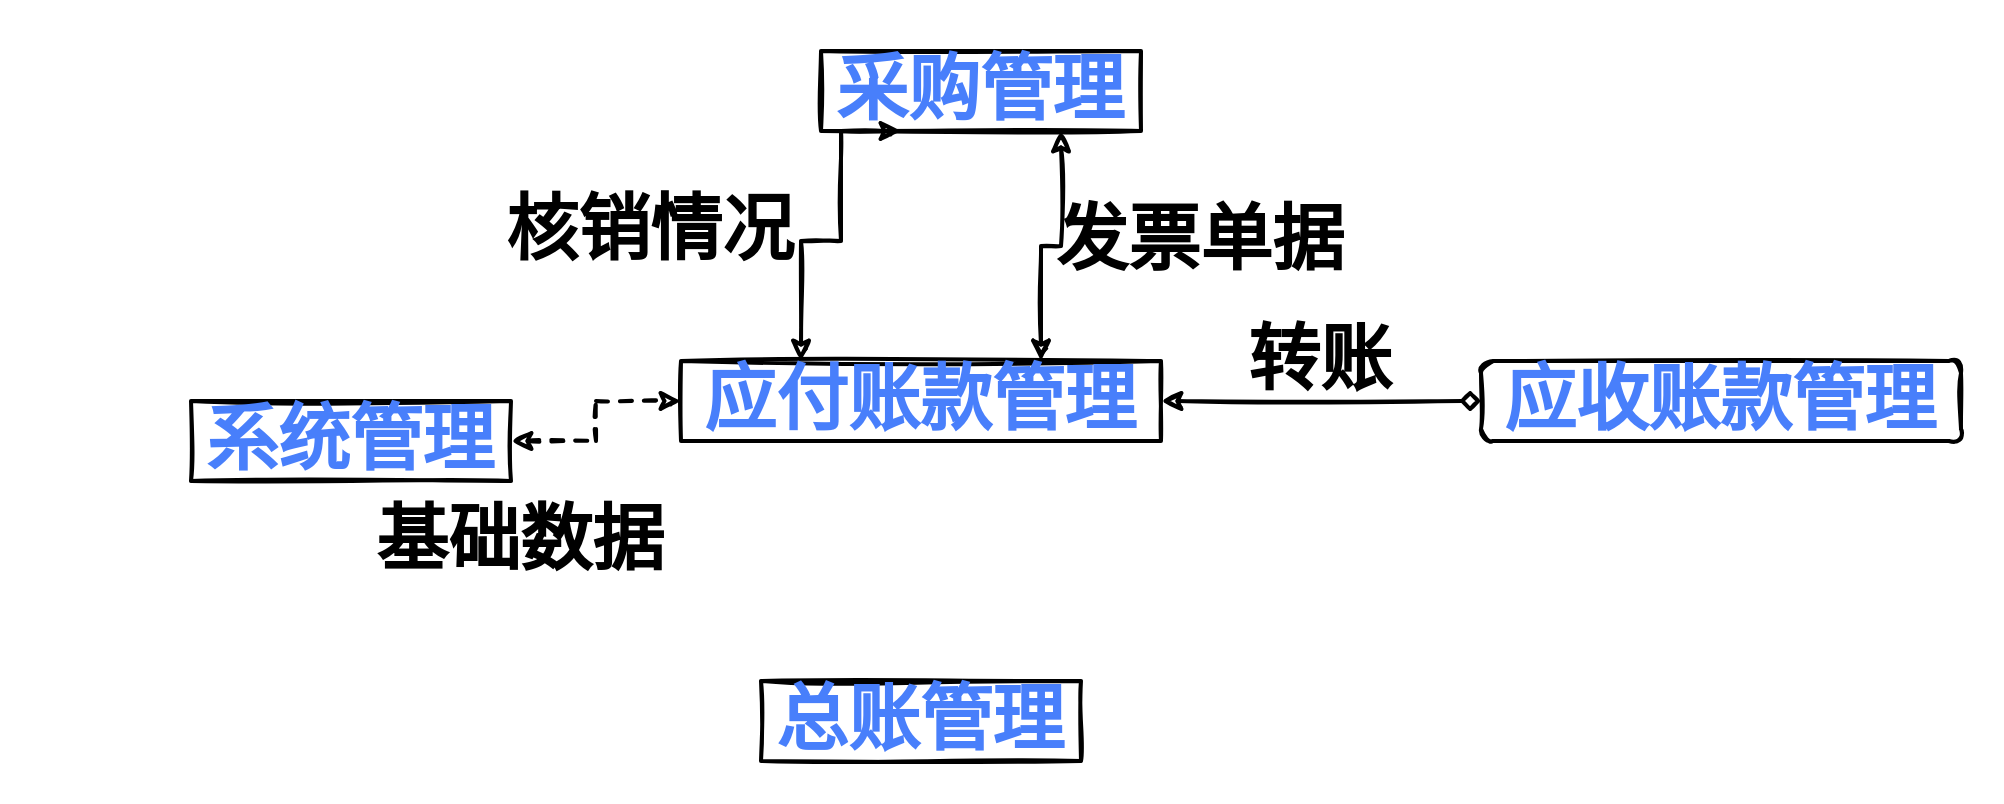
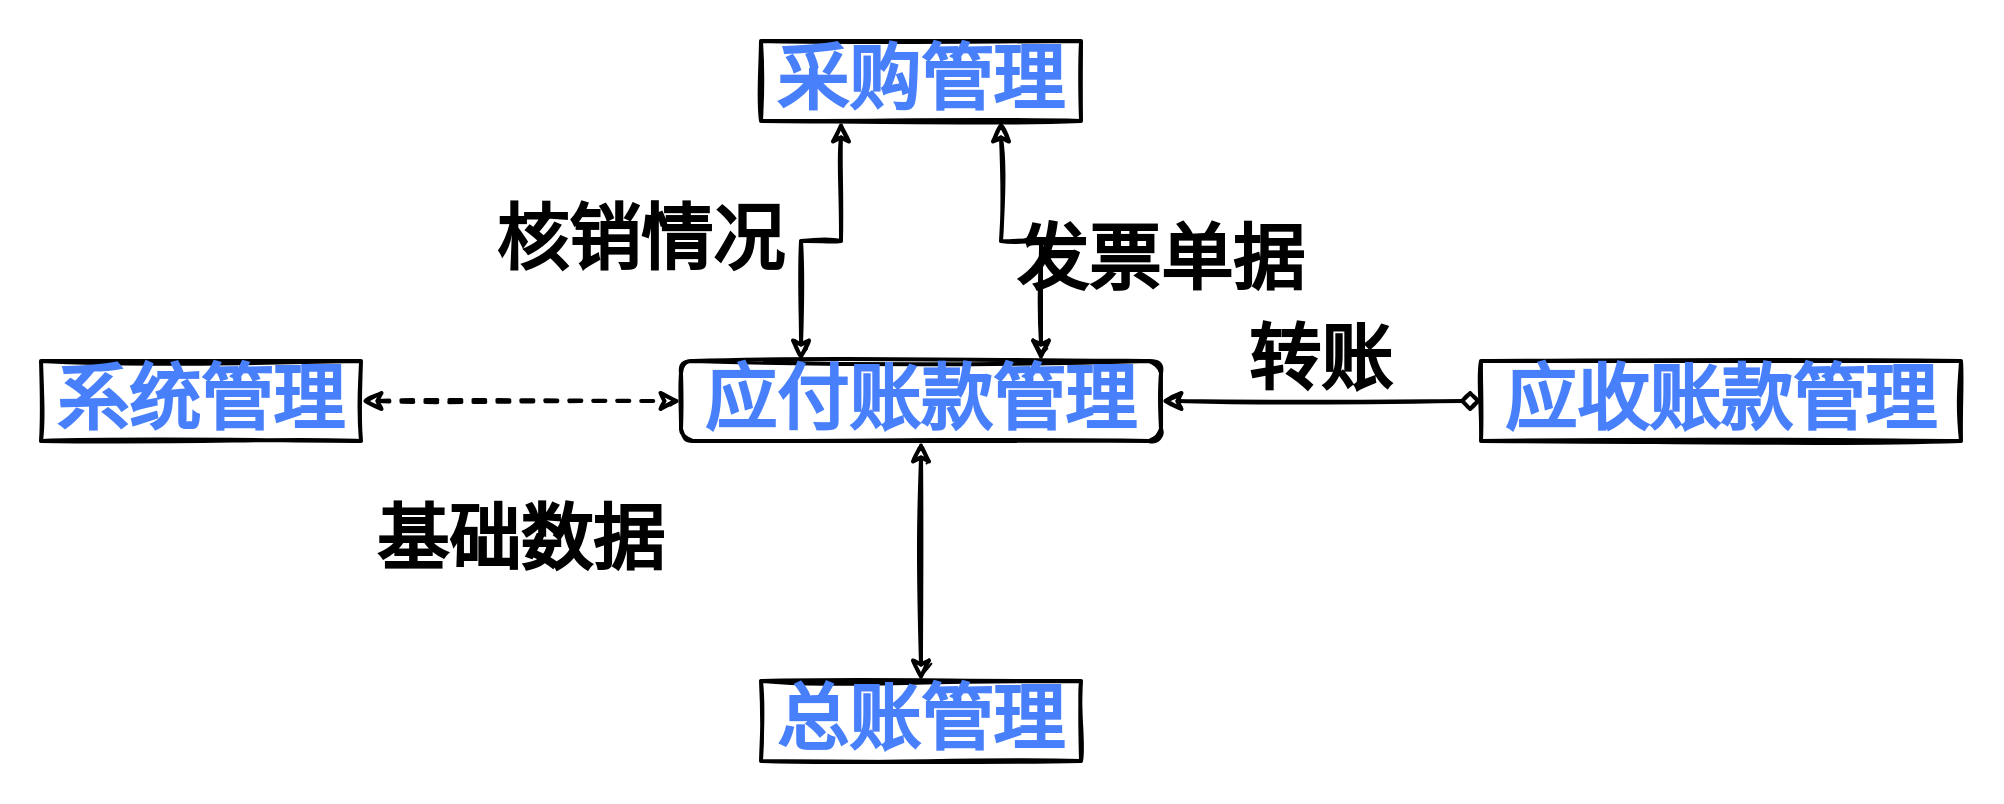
(981, 91) -> (921, 81)
(651, 231) -> (641, 241)
(1201, 241) -> (1161, 261)
(921, 401) -> (921, 401)
(1721, 401) -> (1721, 401)
(351, 441) -> (201, 401)
none -> (921, 560)
